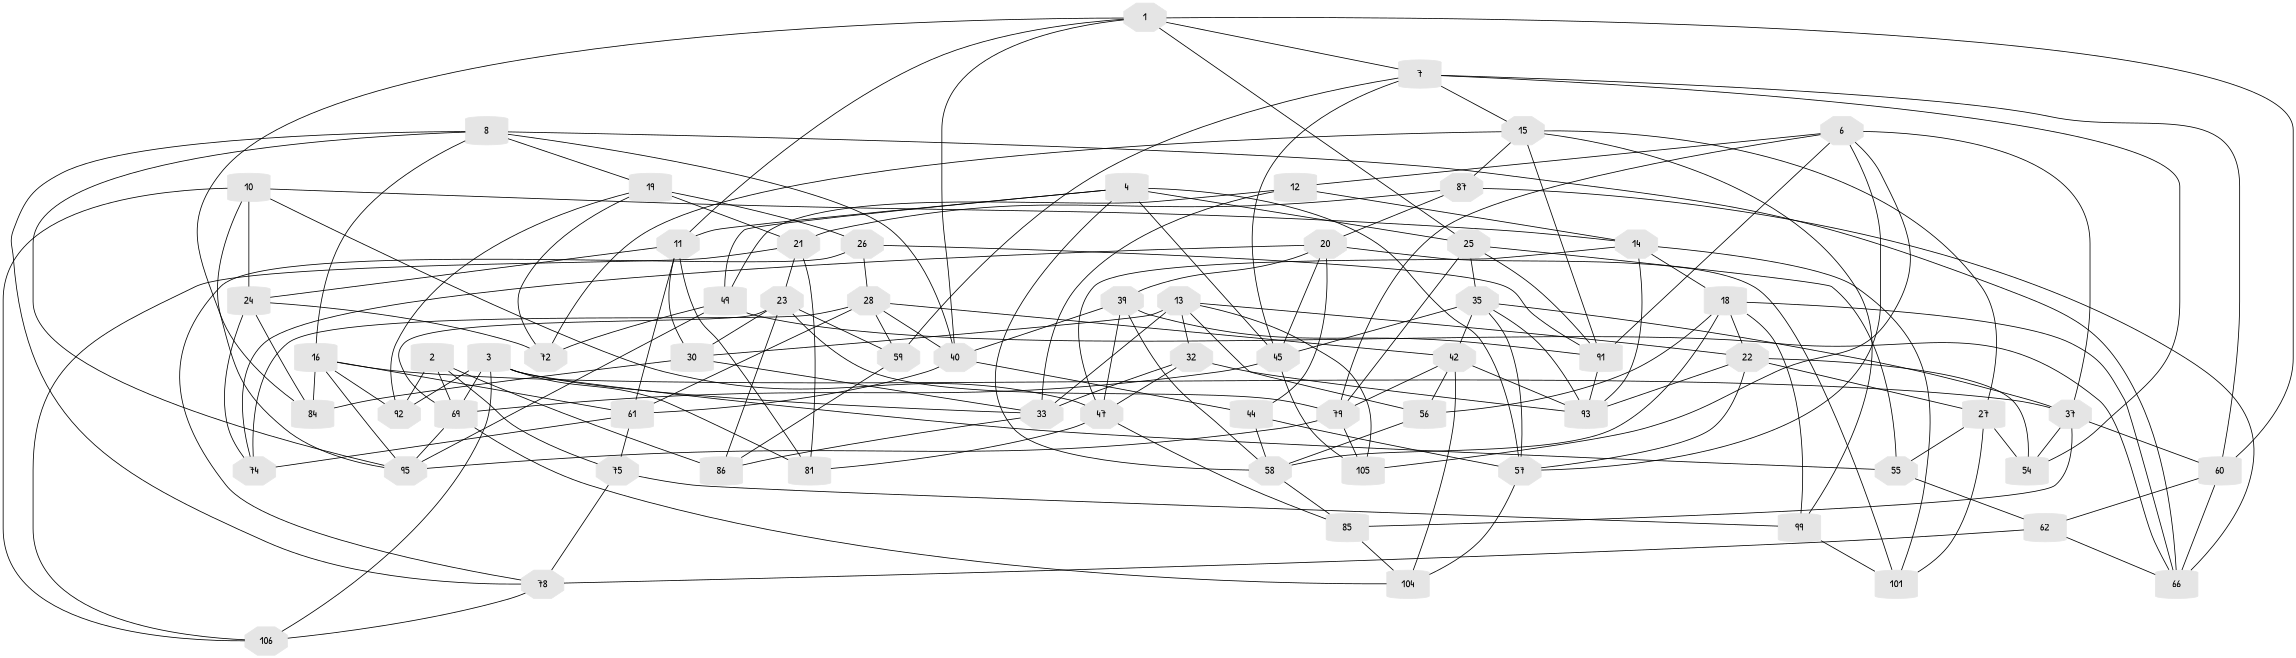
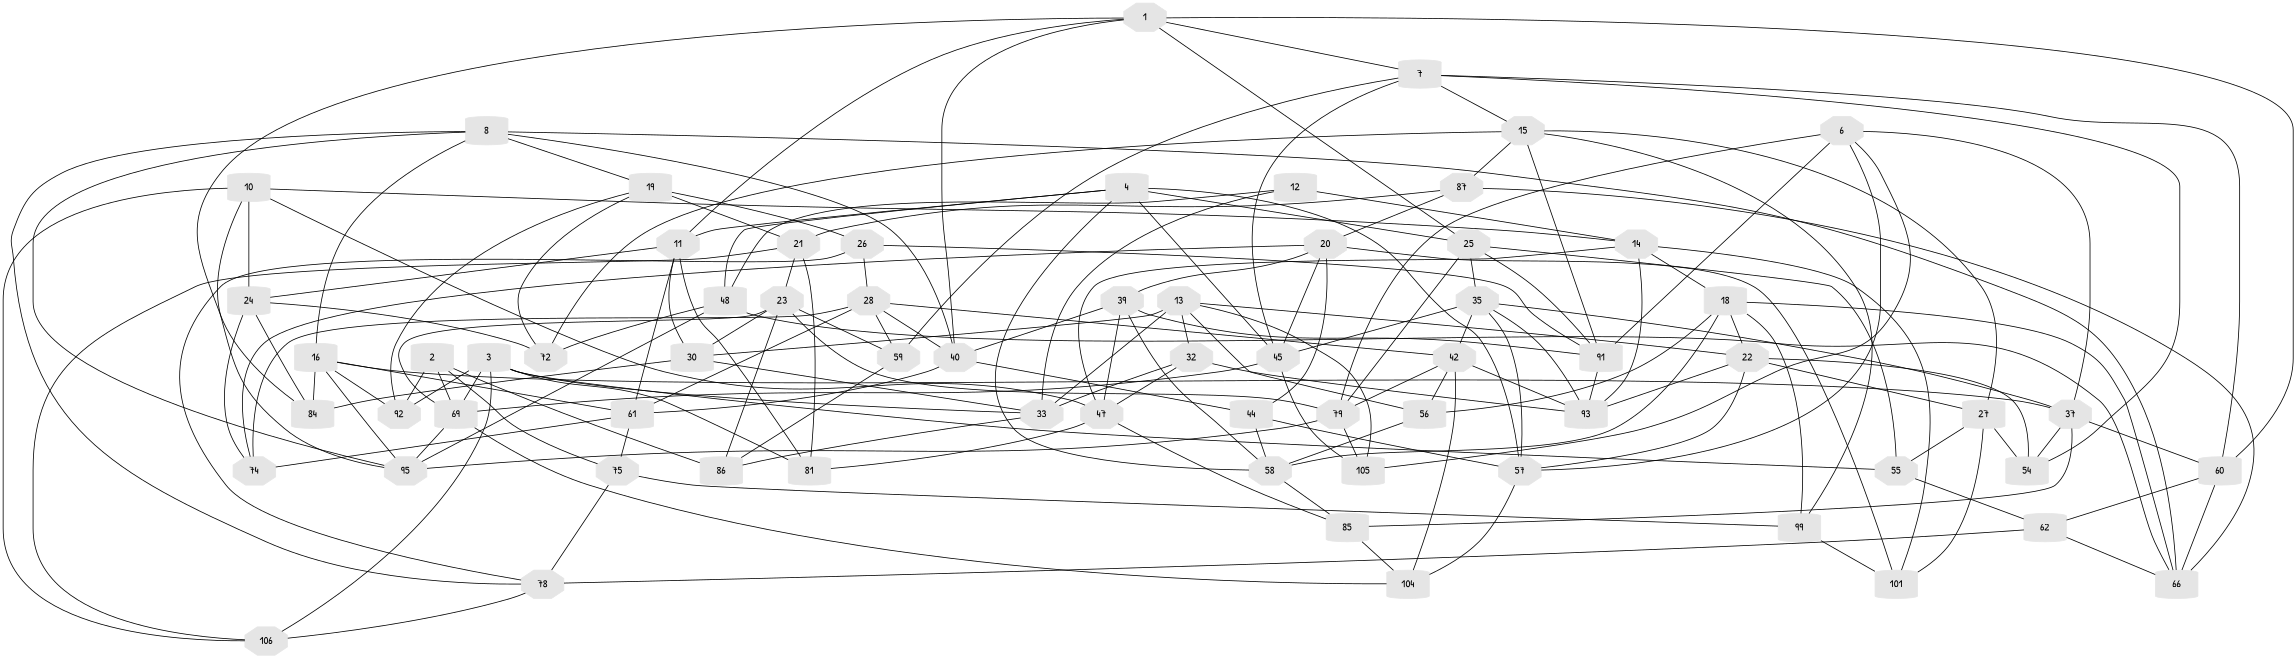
(1569, 159) -> none
(725, 301) -> (725, 301)
